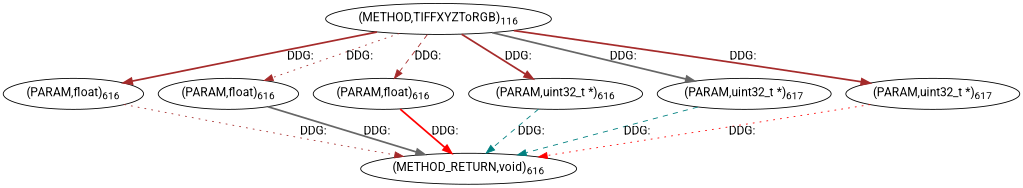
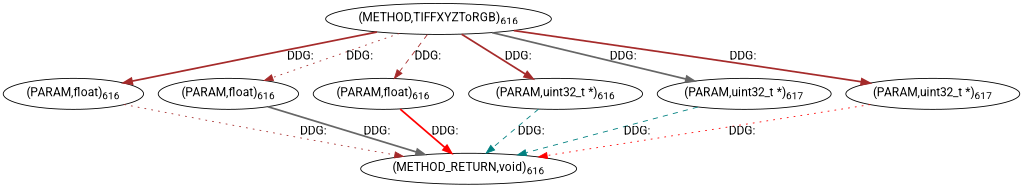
(510, 18) -> (510, 18)
